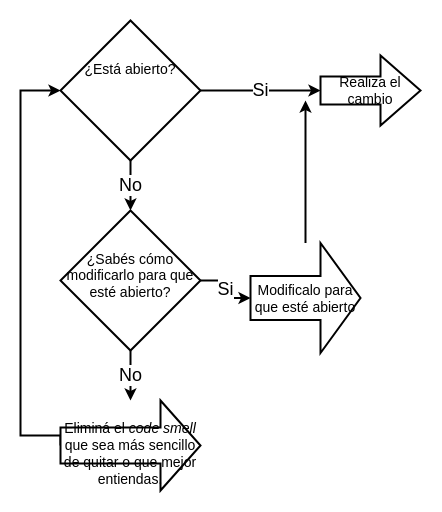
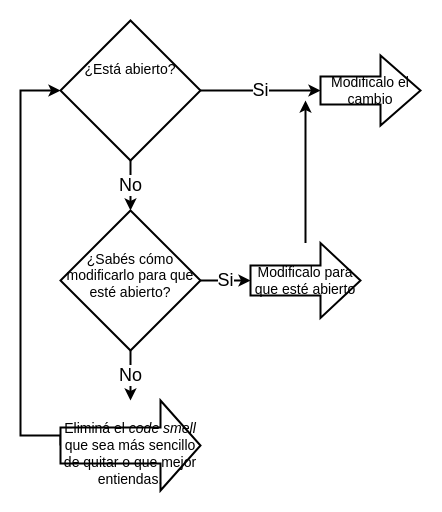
(371, 91) -> (371, 91)
(306, 298) -> (306, 281)
